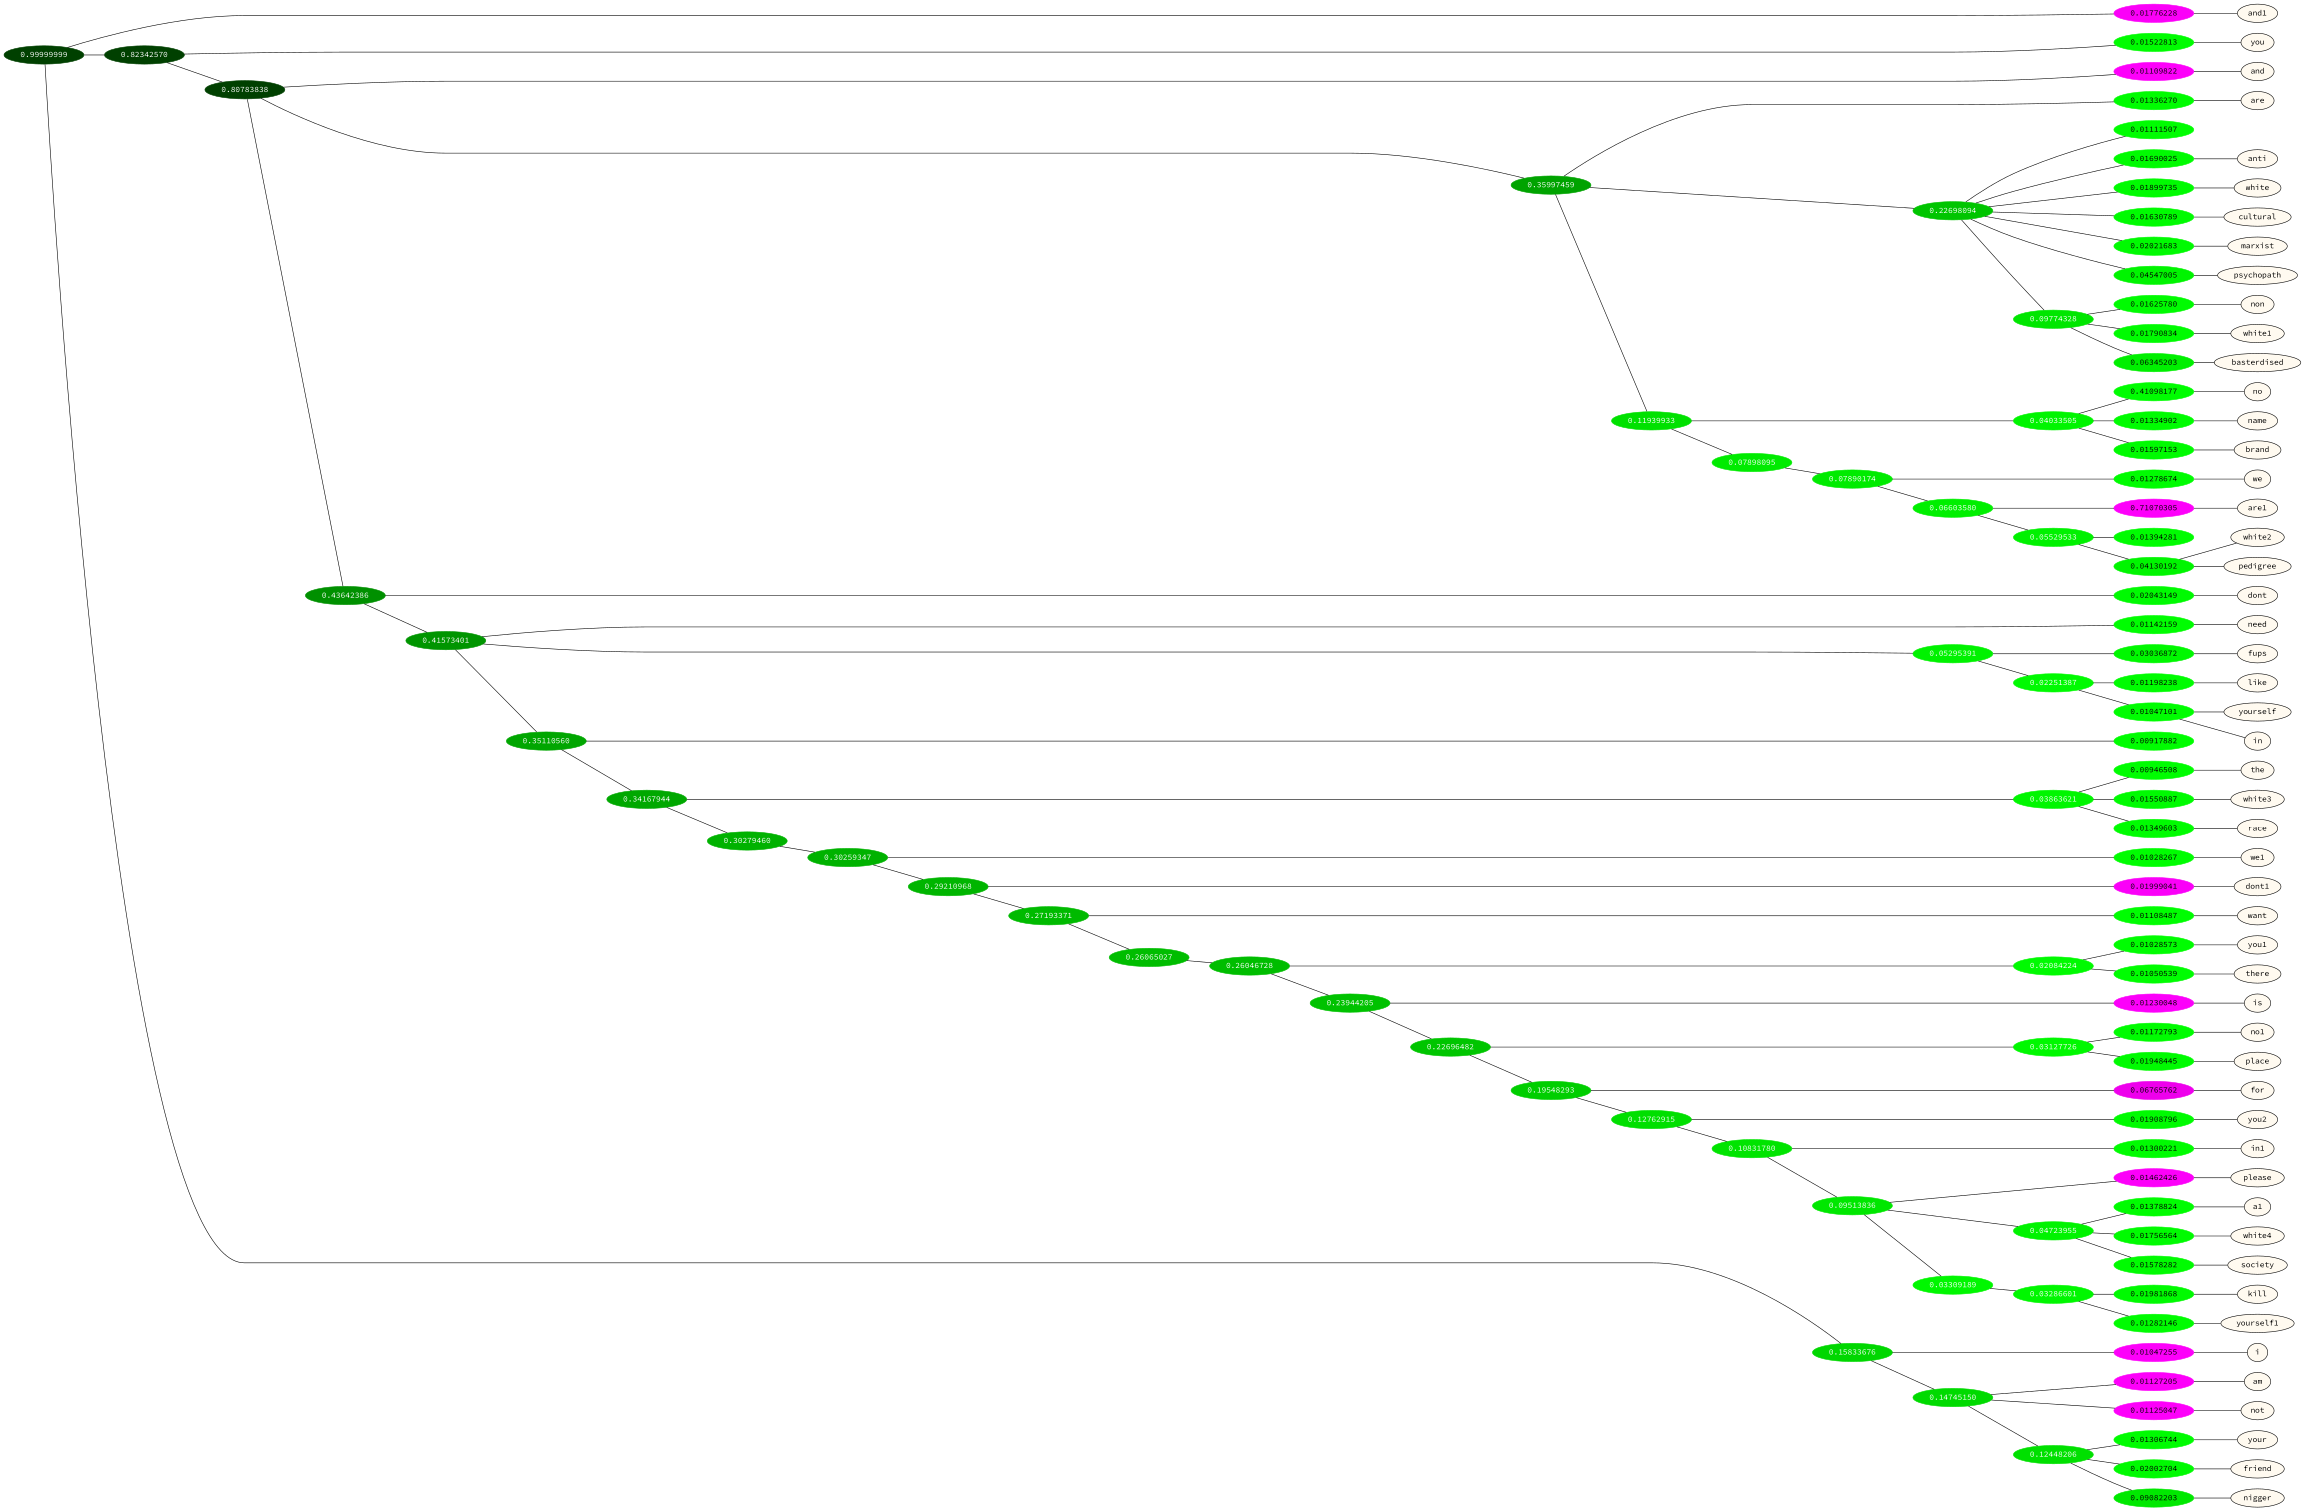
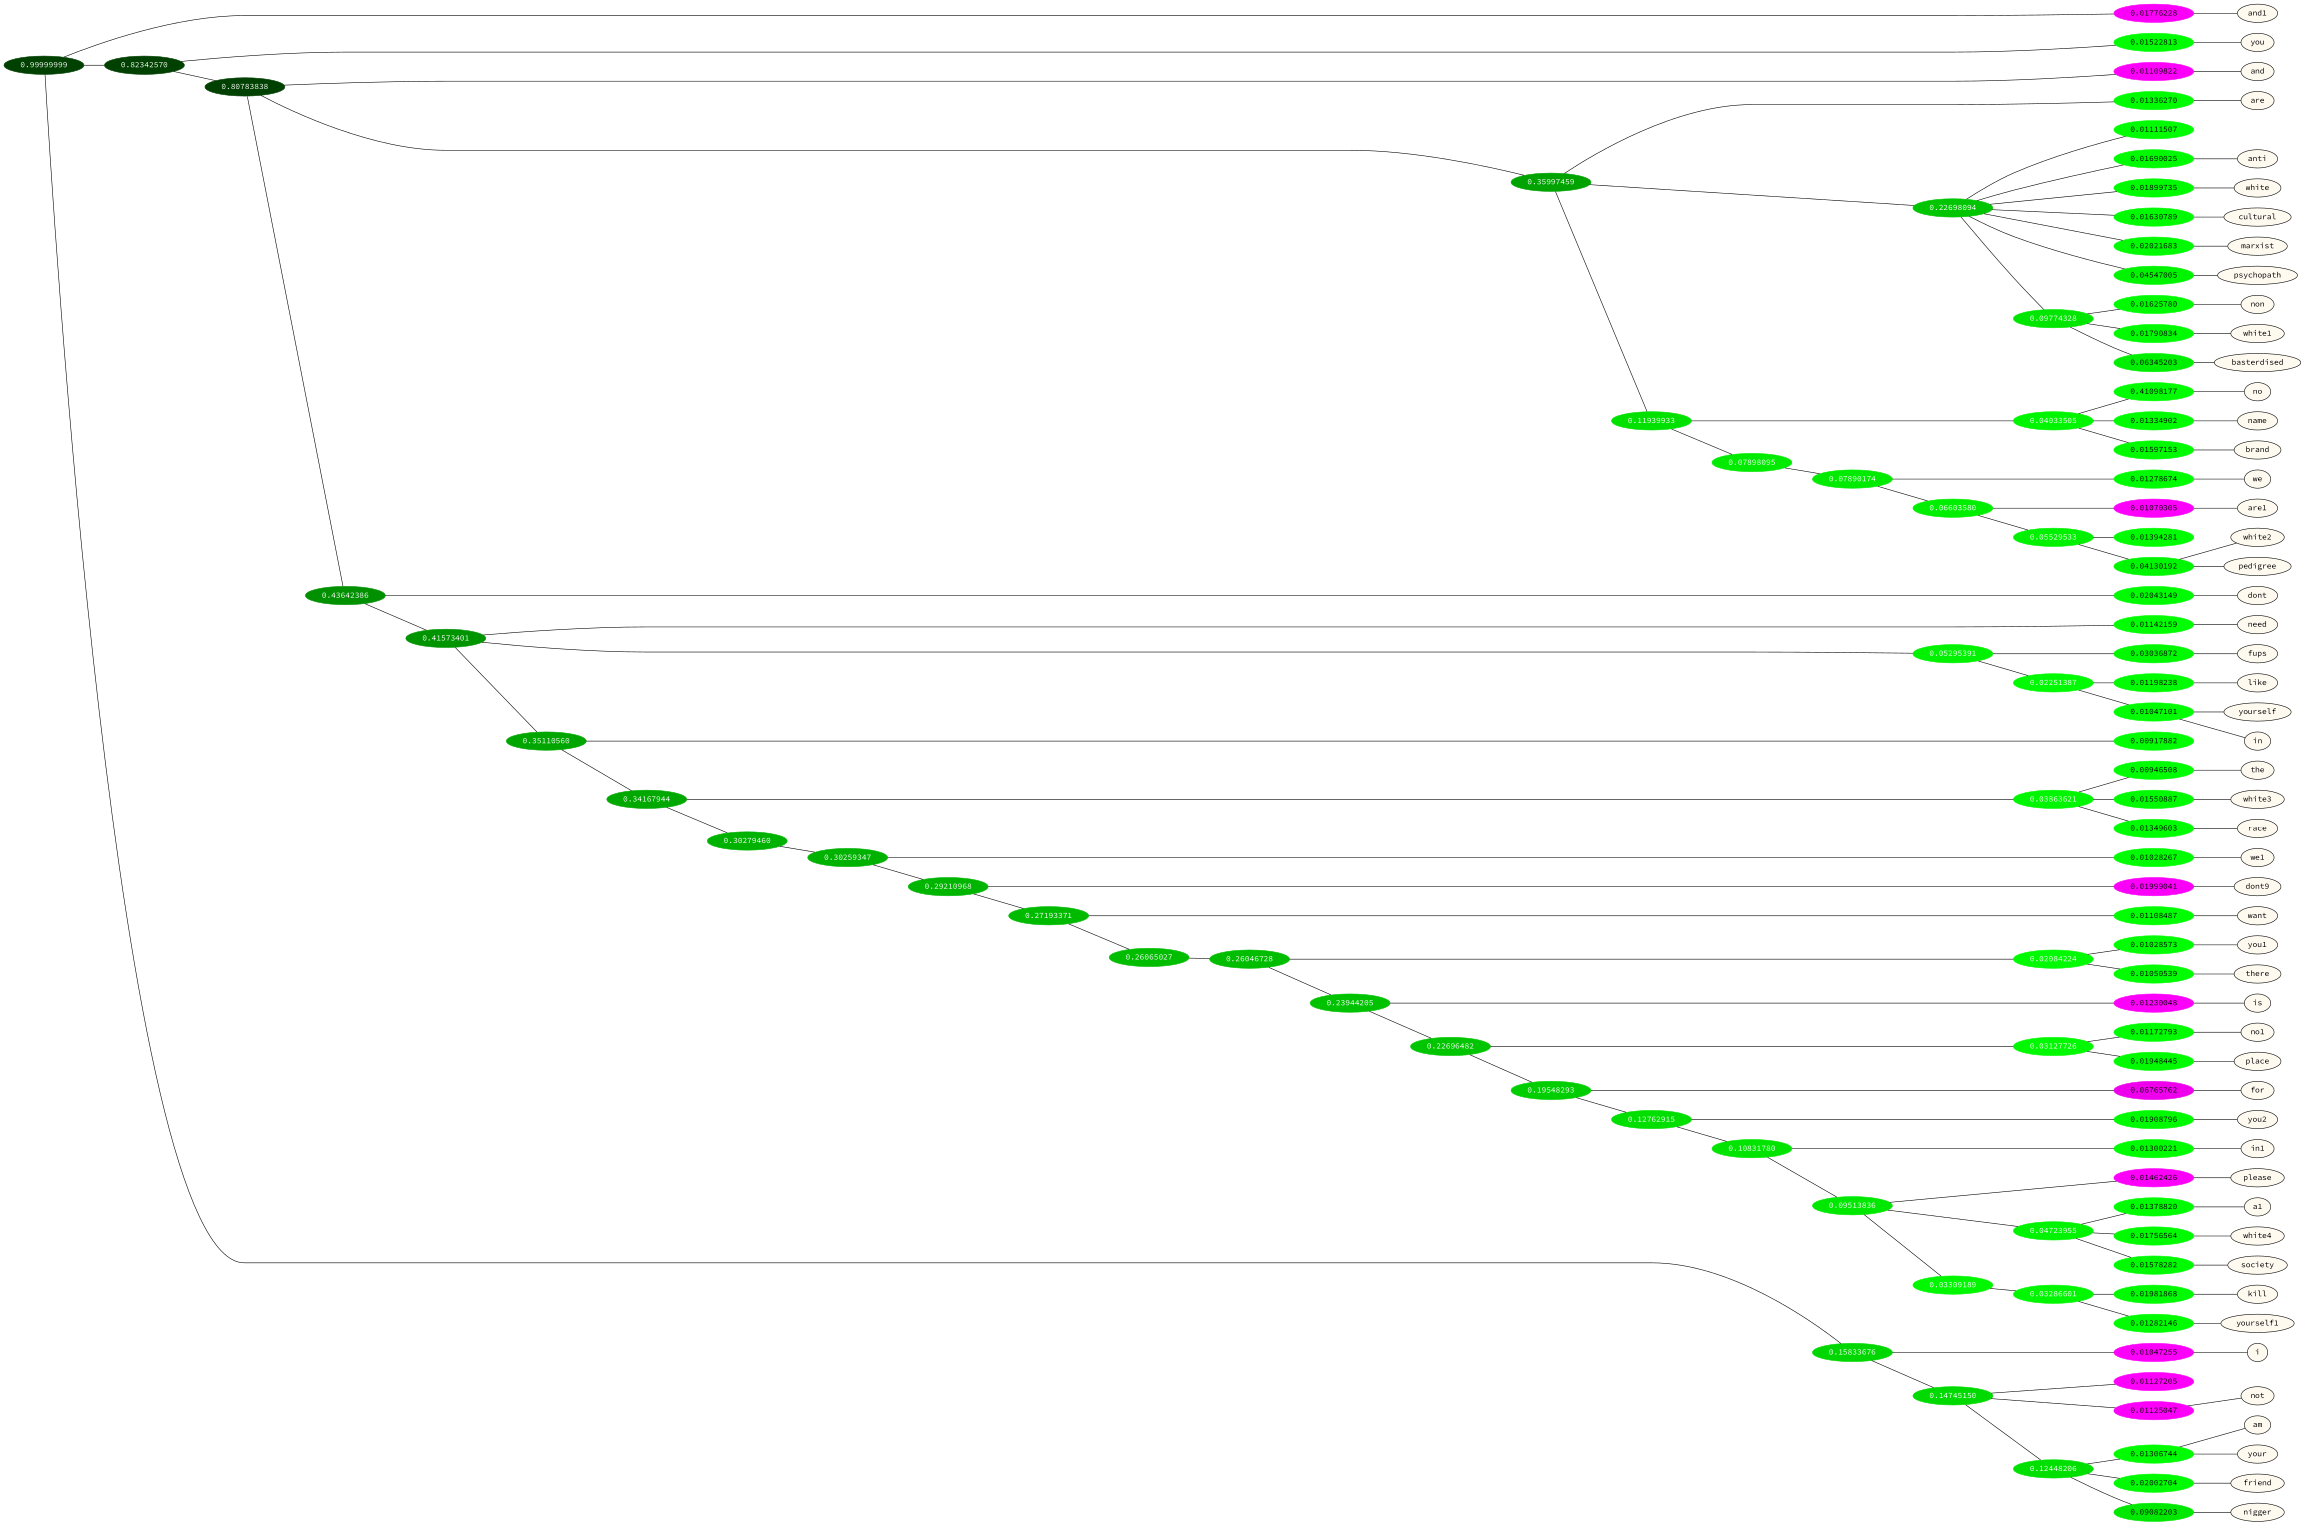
(2154, 508) -> (2154, 508)
(2258, 887) -> (2258, 887)
(2154, 1207) -> (2154, 1207)
(2219, 1382) -> (2212, 1438)
